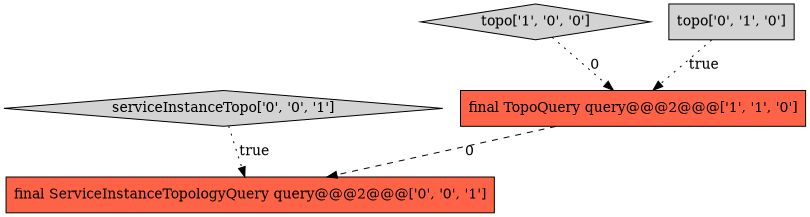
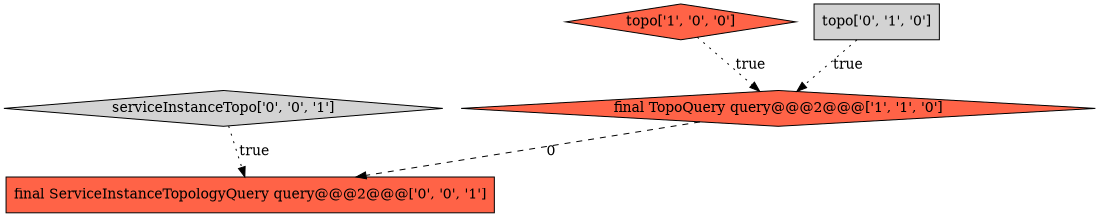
(536, 22) -> (681, 22)
(595, 65) -> (751, 65)
(633, 108) -> (778, 108)
